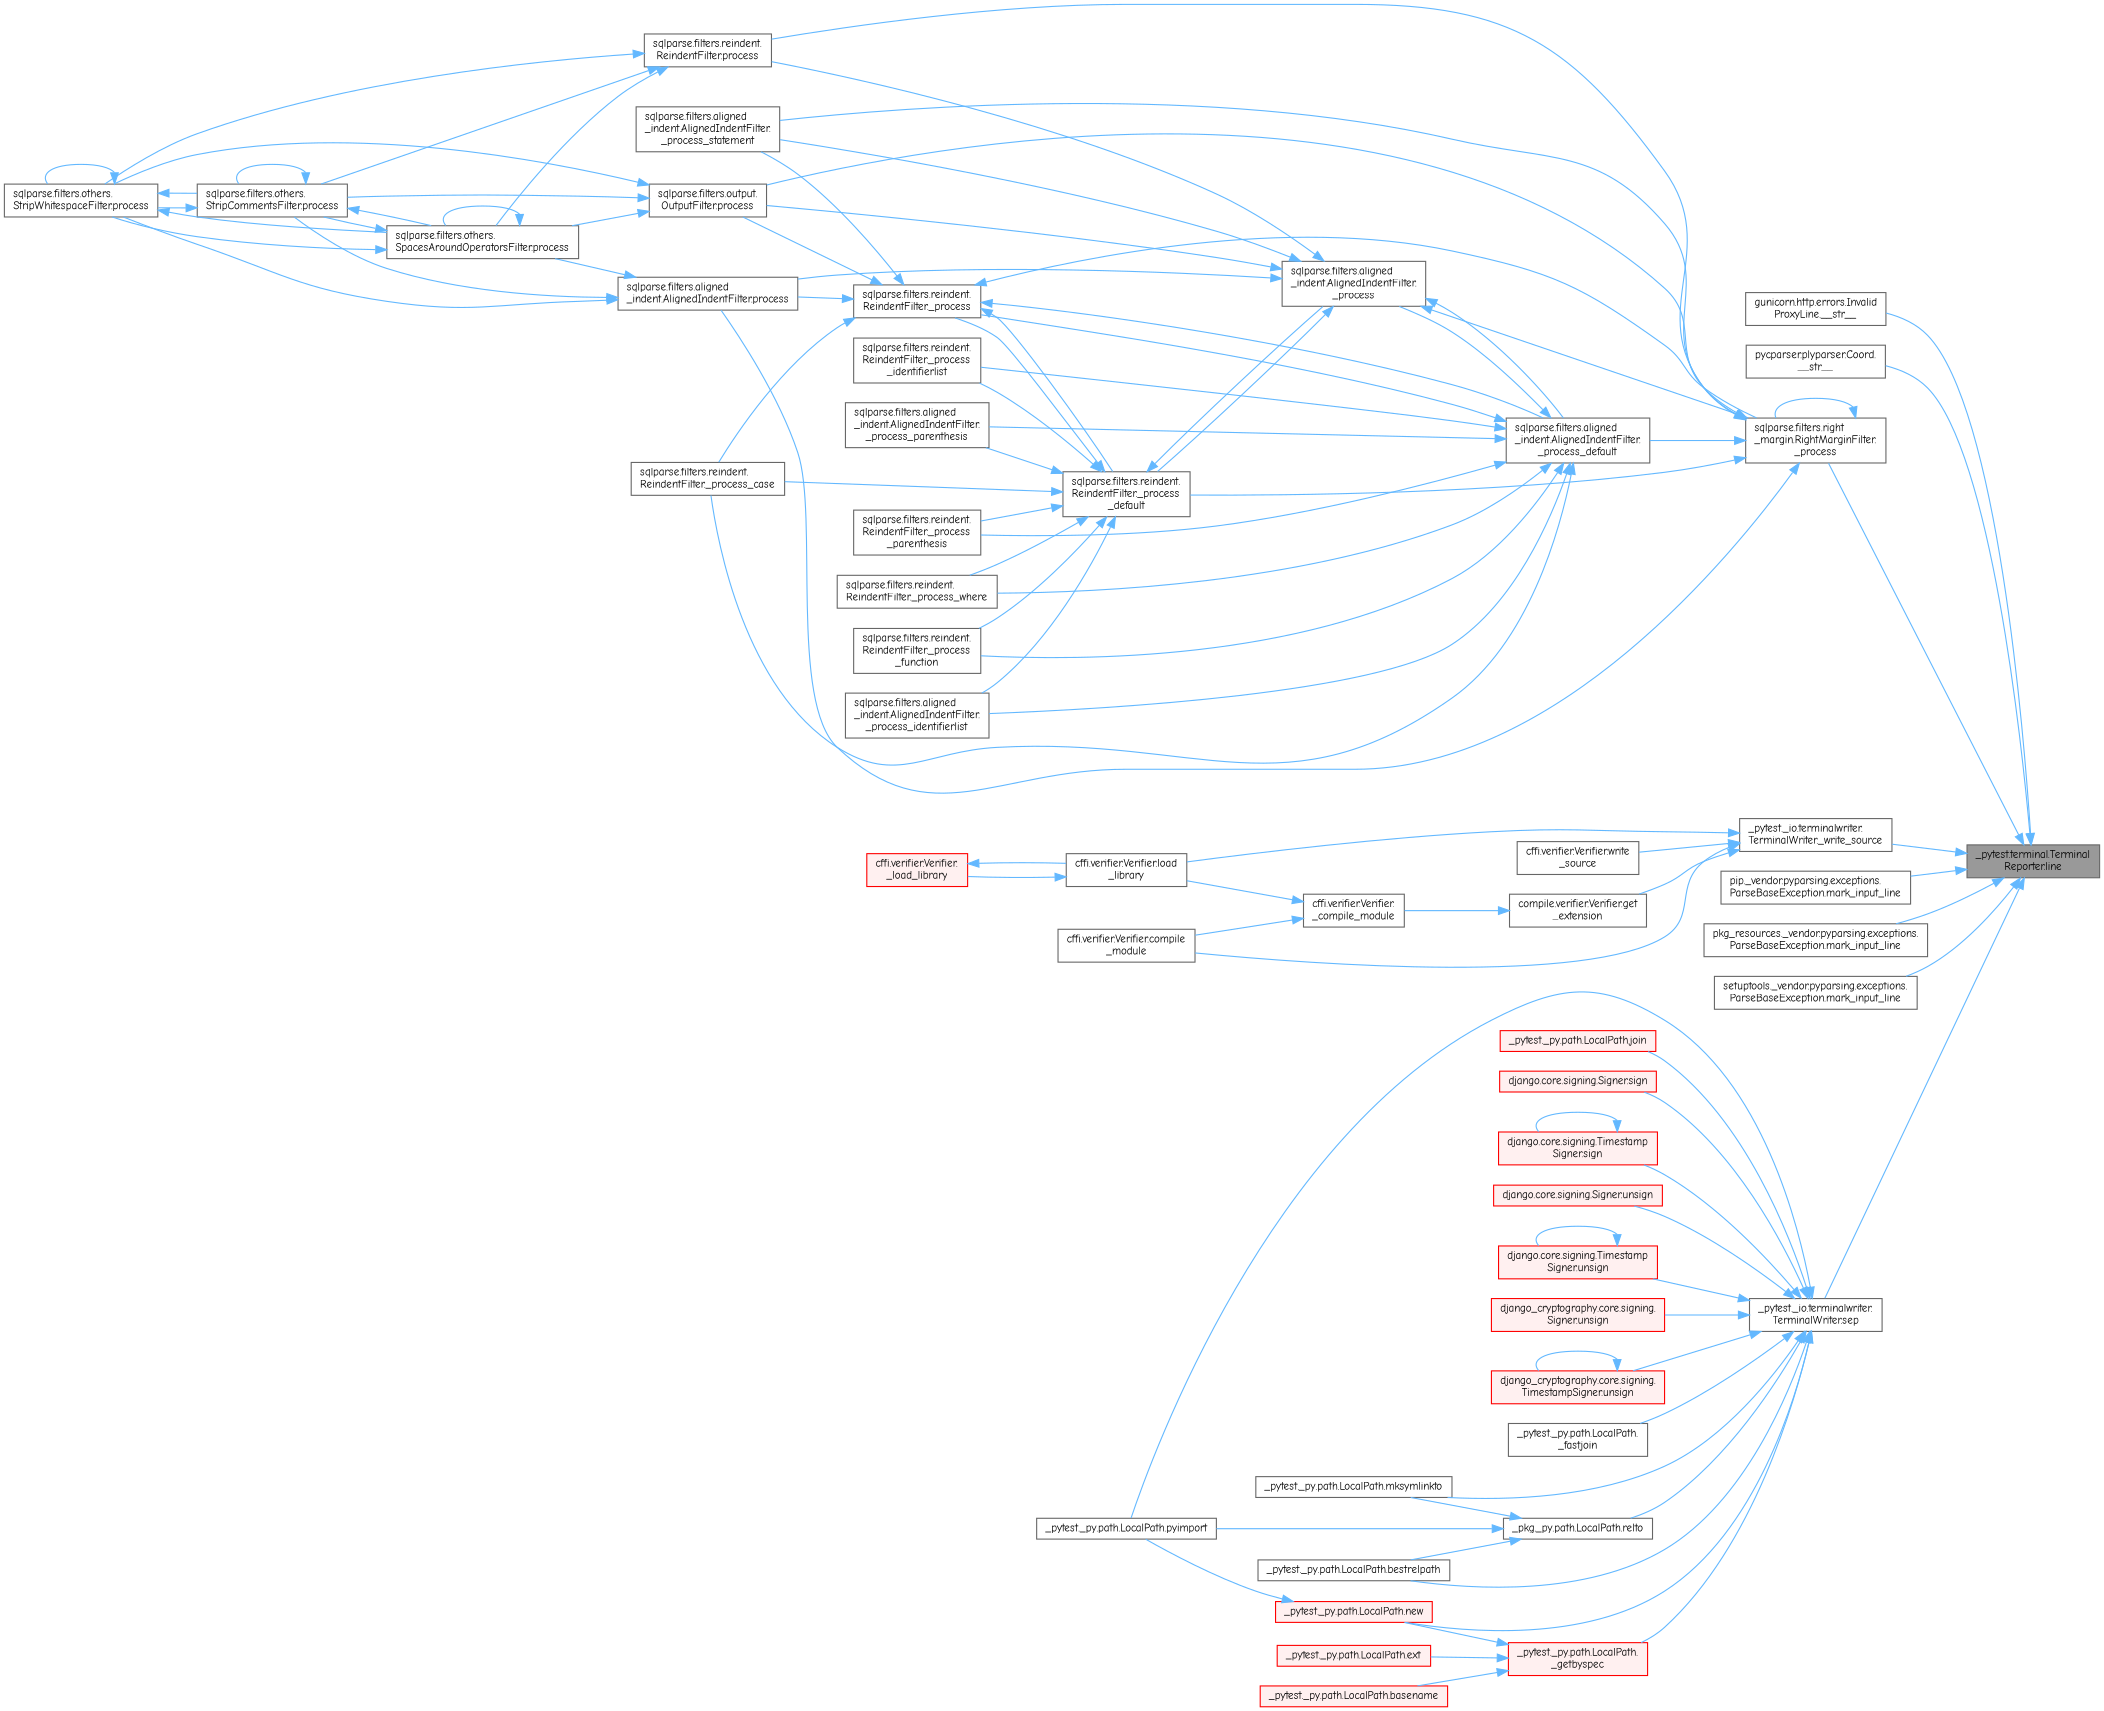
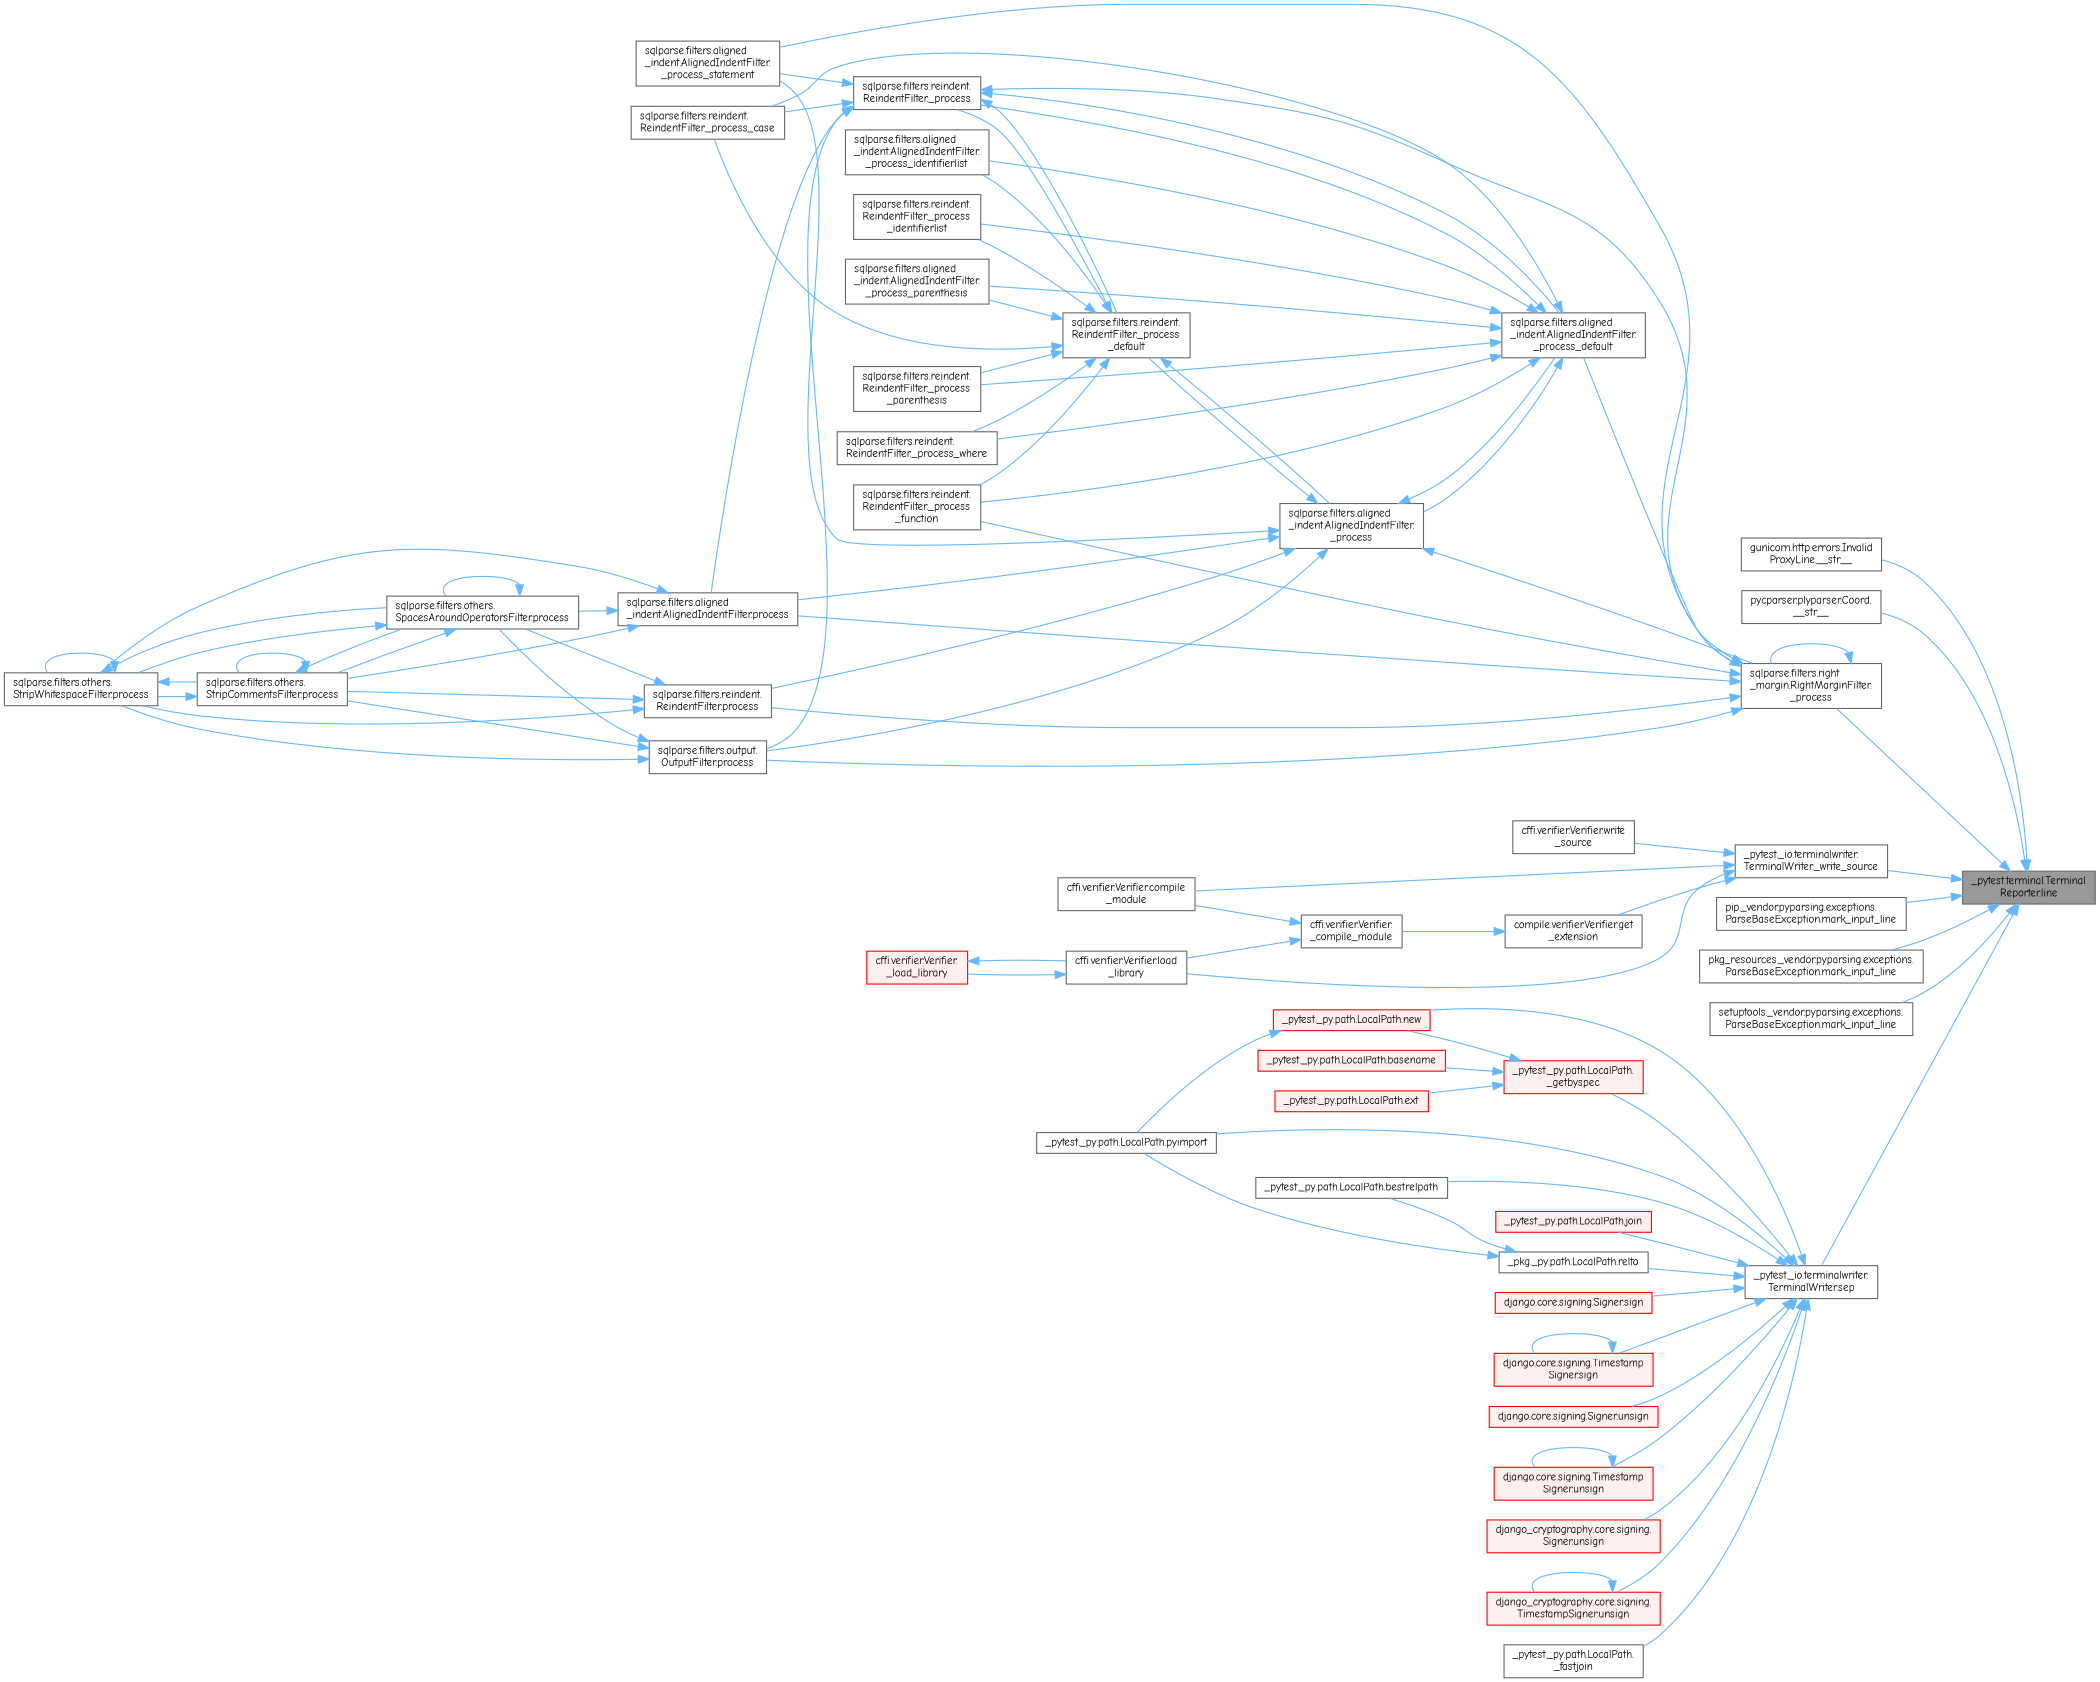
(1463, 489) -> (1354, 602)
(1354, 1487) -> none
